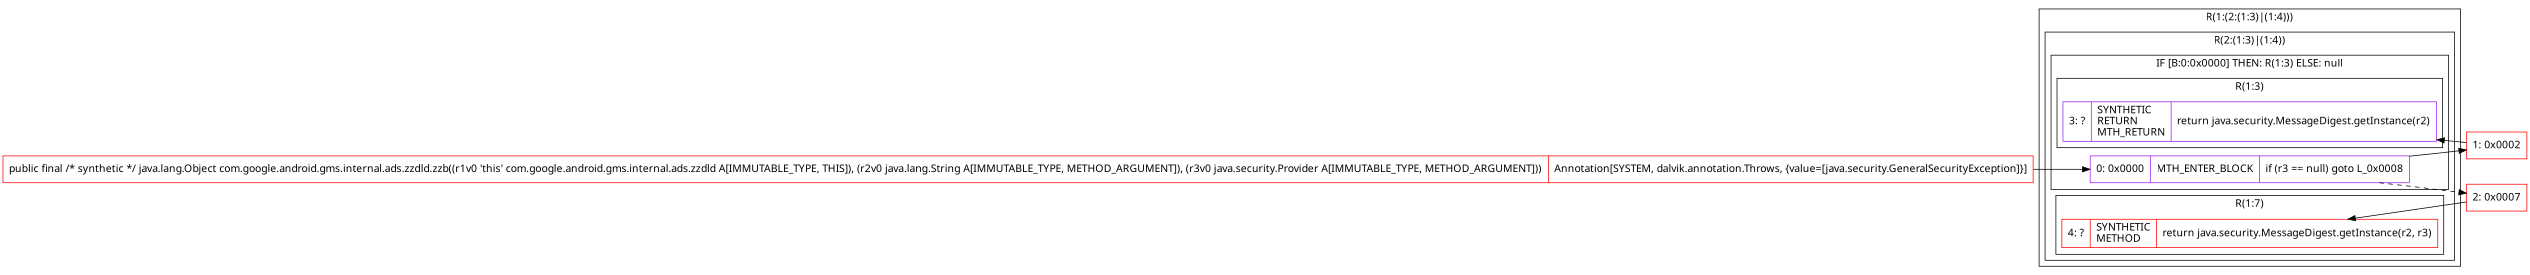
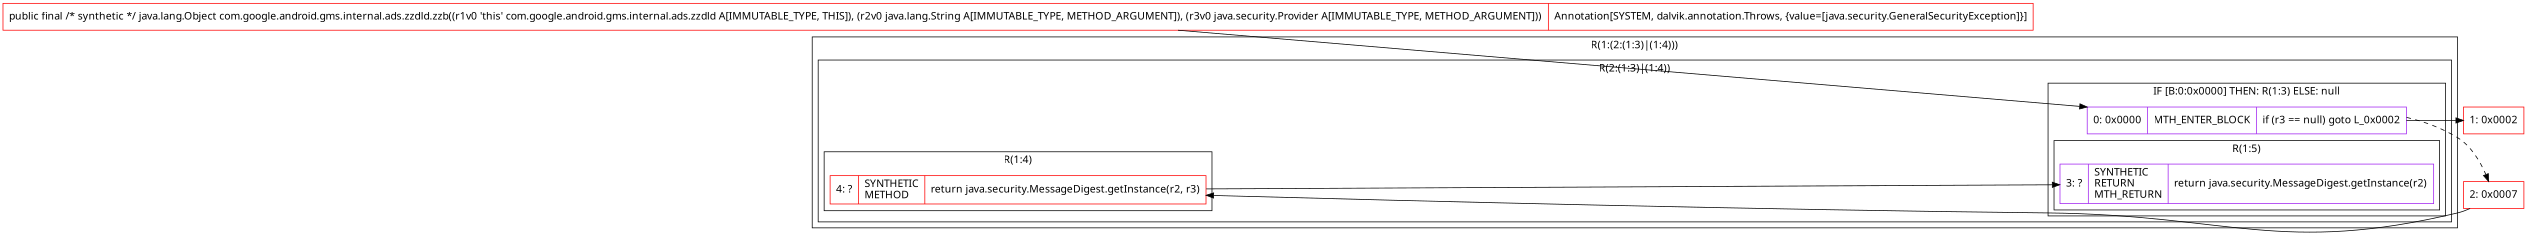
(2250, 87) -> (2247, 149)
(2455, 141) -> (1629, 187)
(2334, 169) -> (2331, 120)
(2250, 204) -> (1018, 160)
